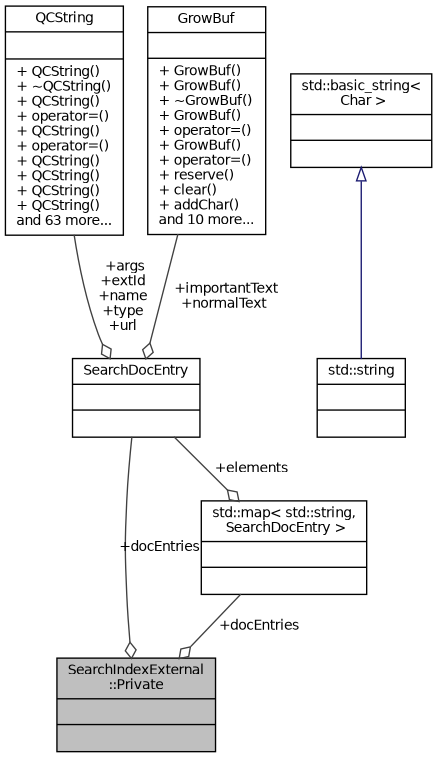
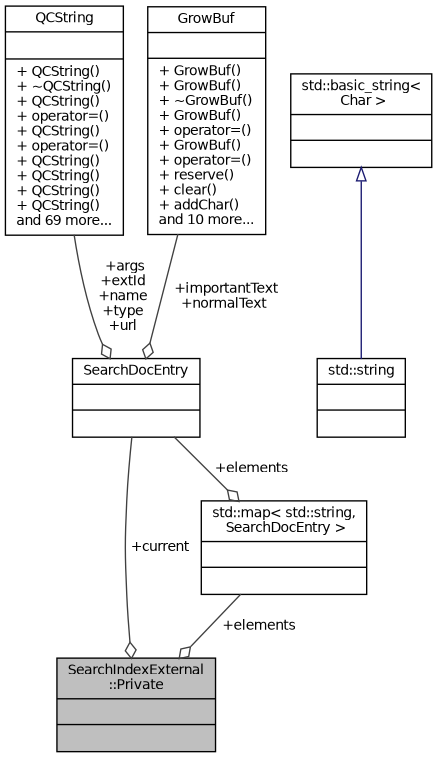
(64, 221) -> (64, 221)
(158, 548) -> (158, 548)
(258, 626) -> (258, 626)
